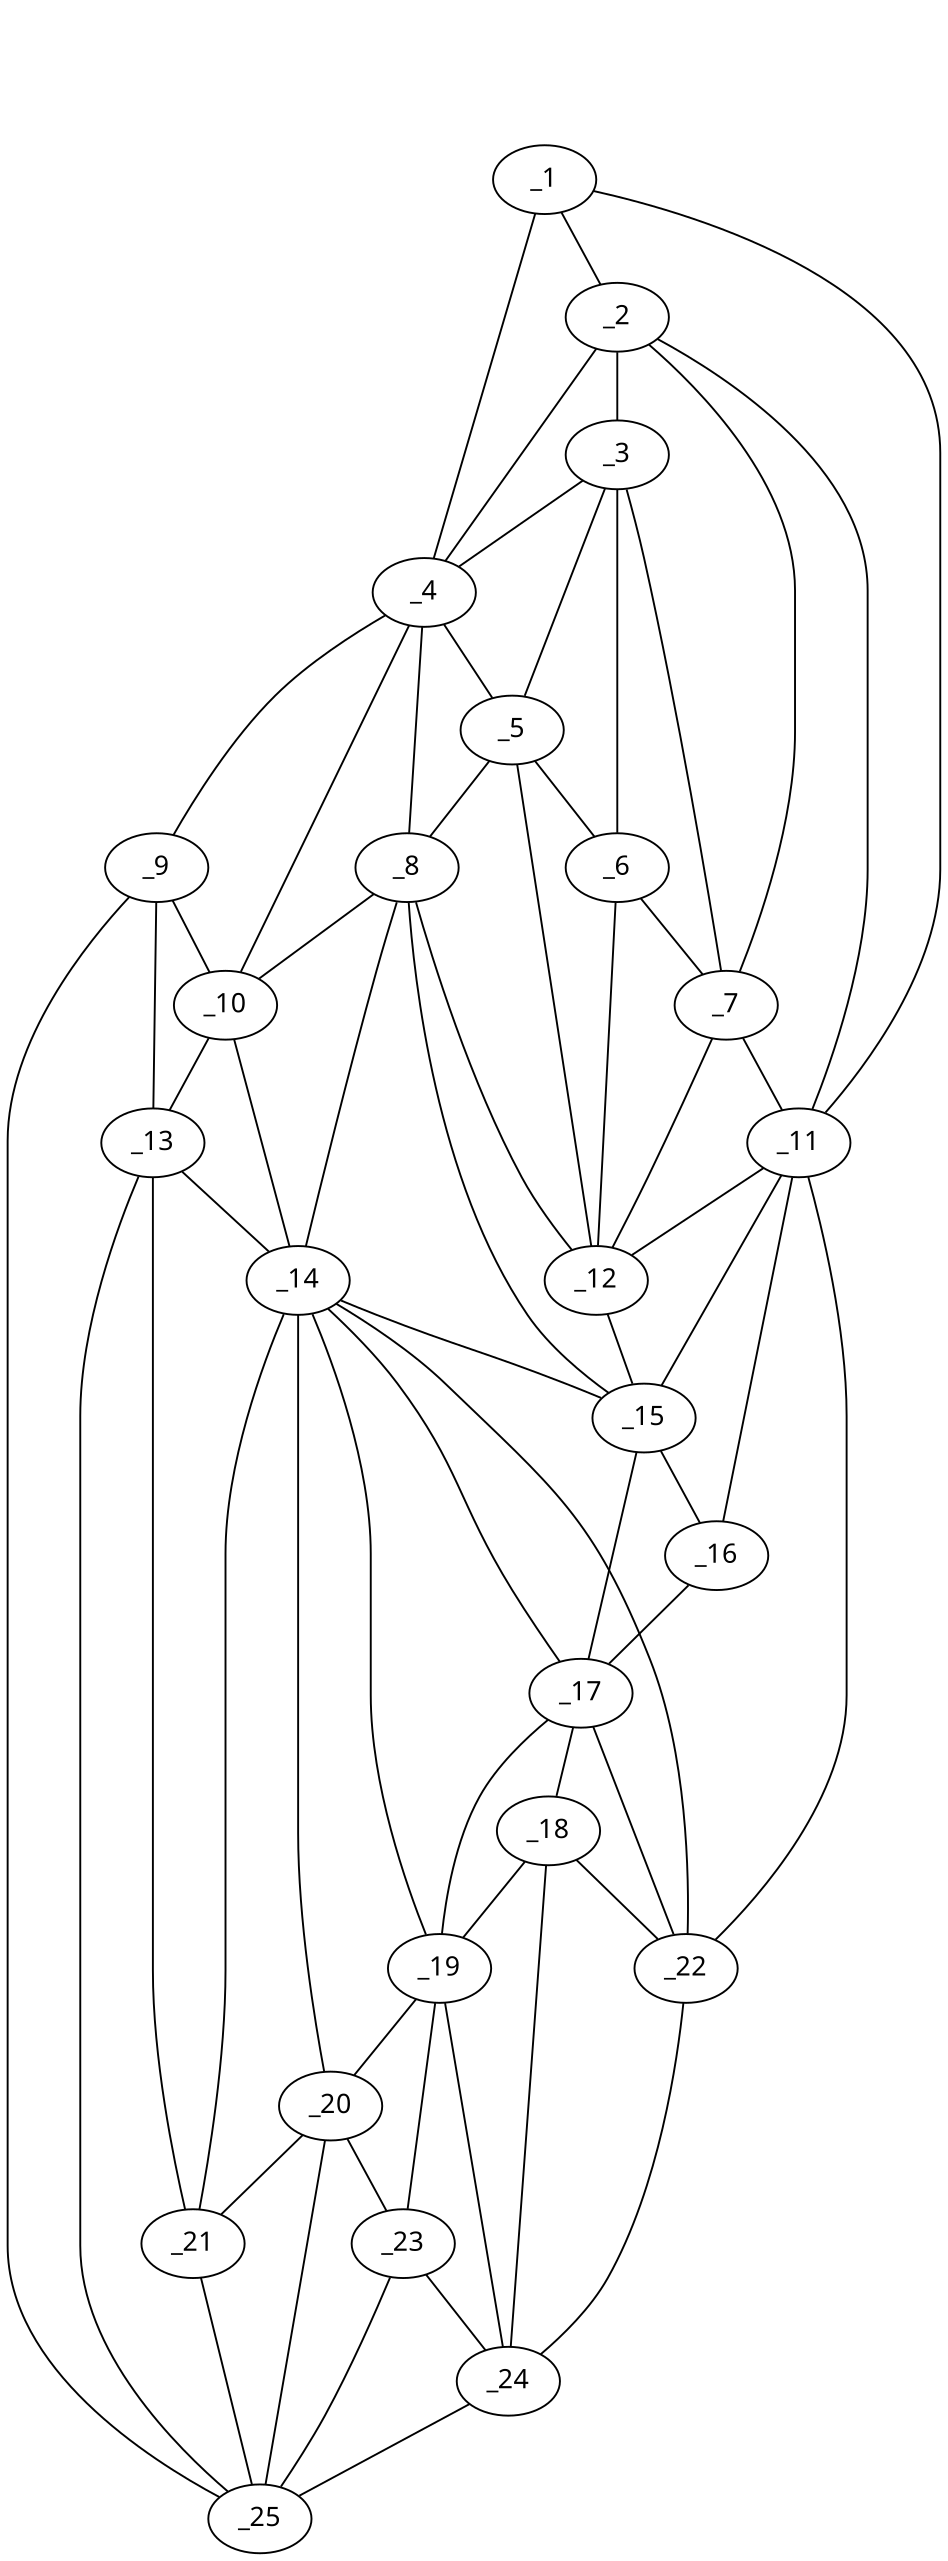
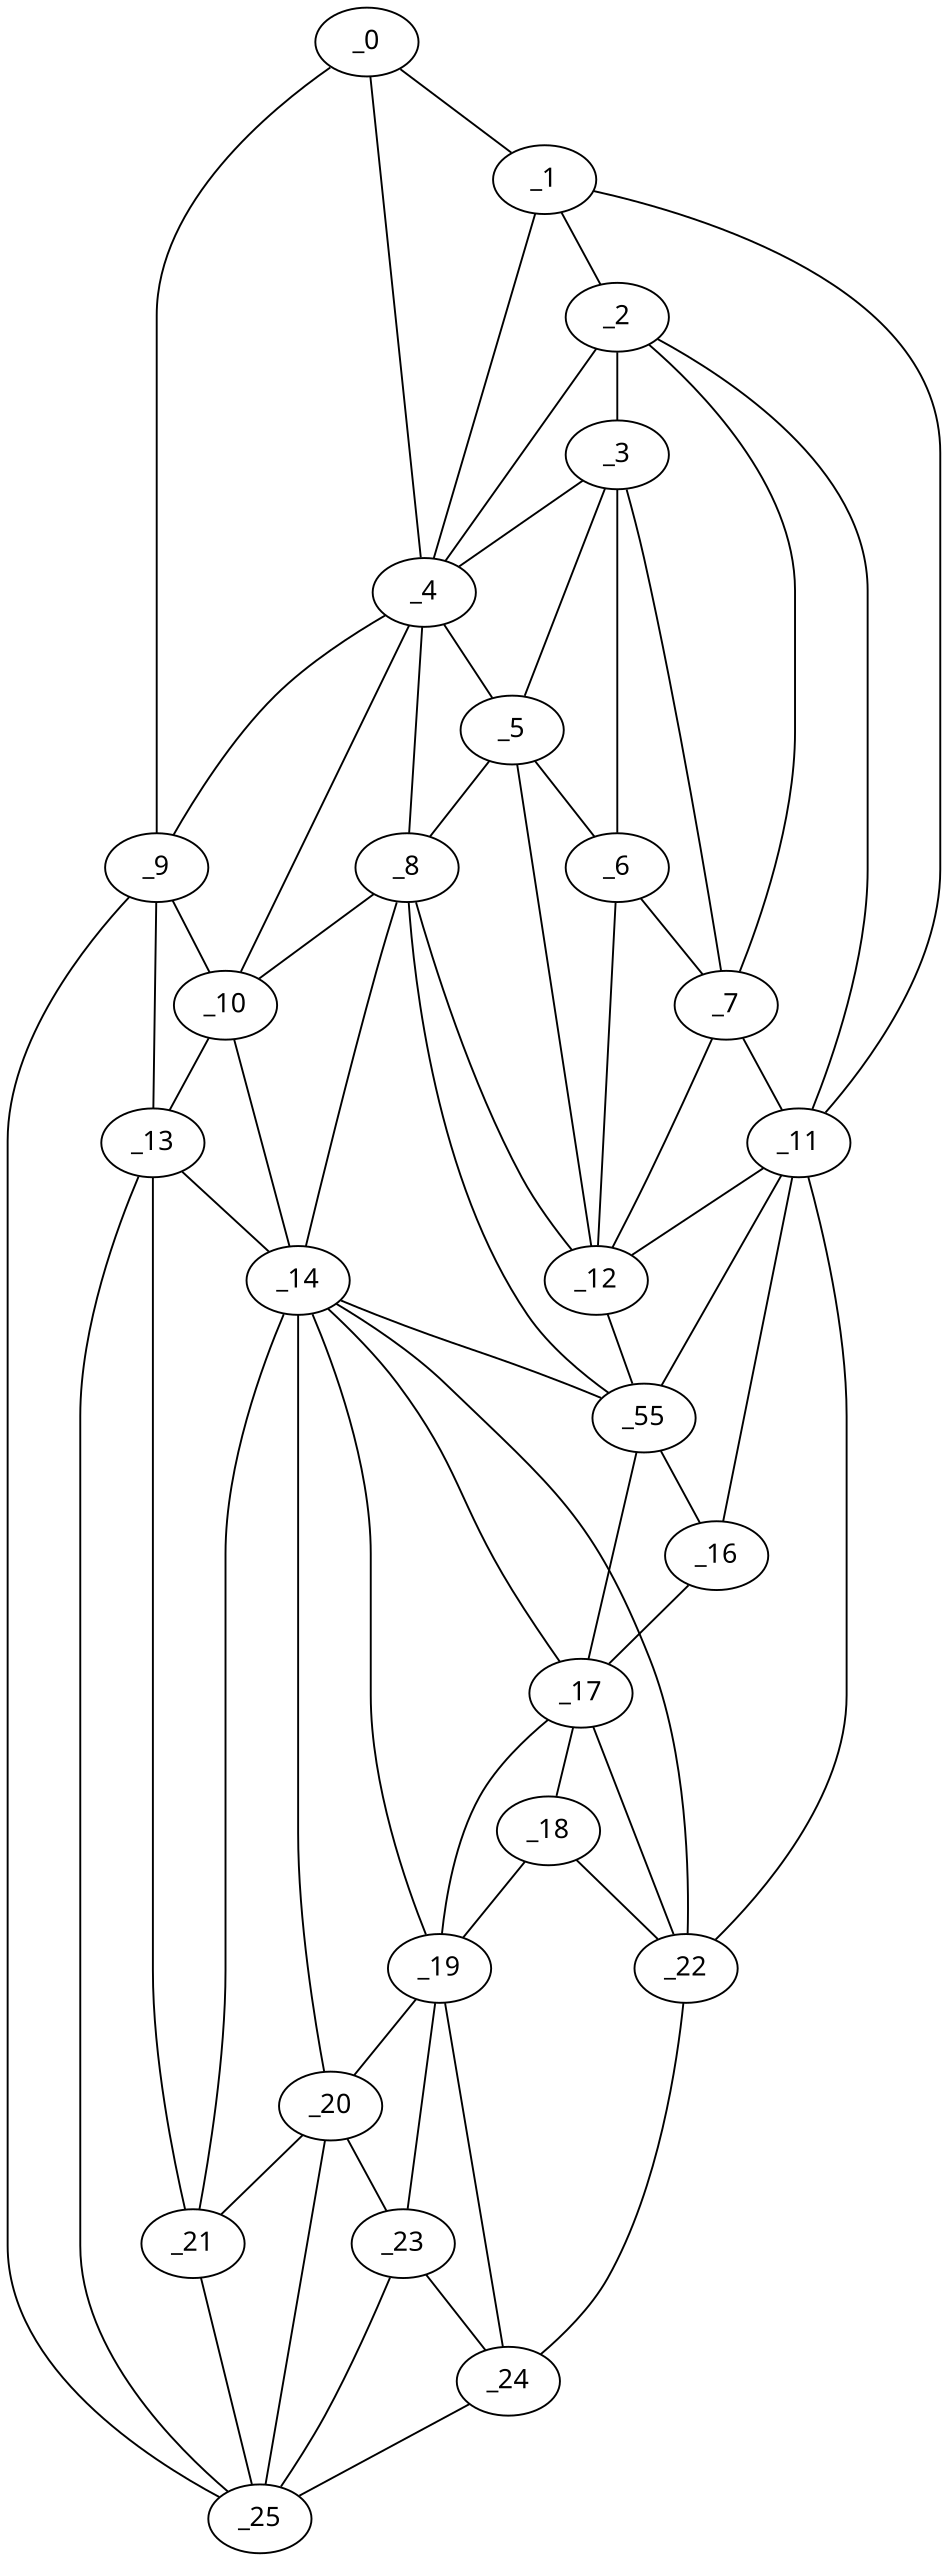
none -> (367, 42)
(644, 1418) -> (644, 1418)
(528, 2106) -> none
